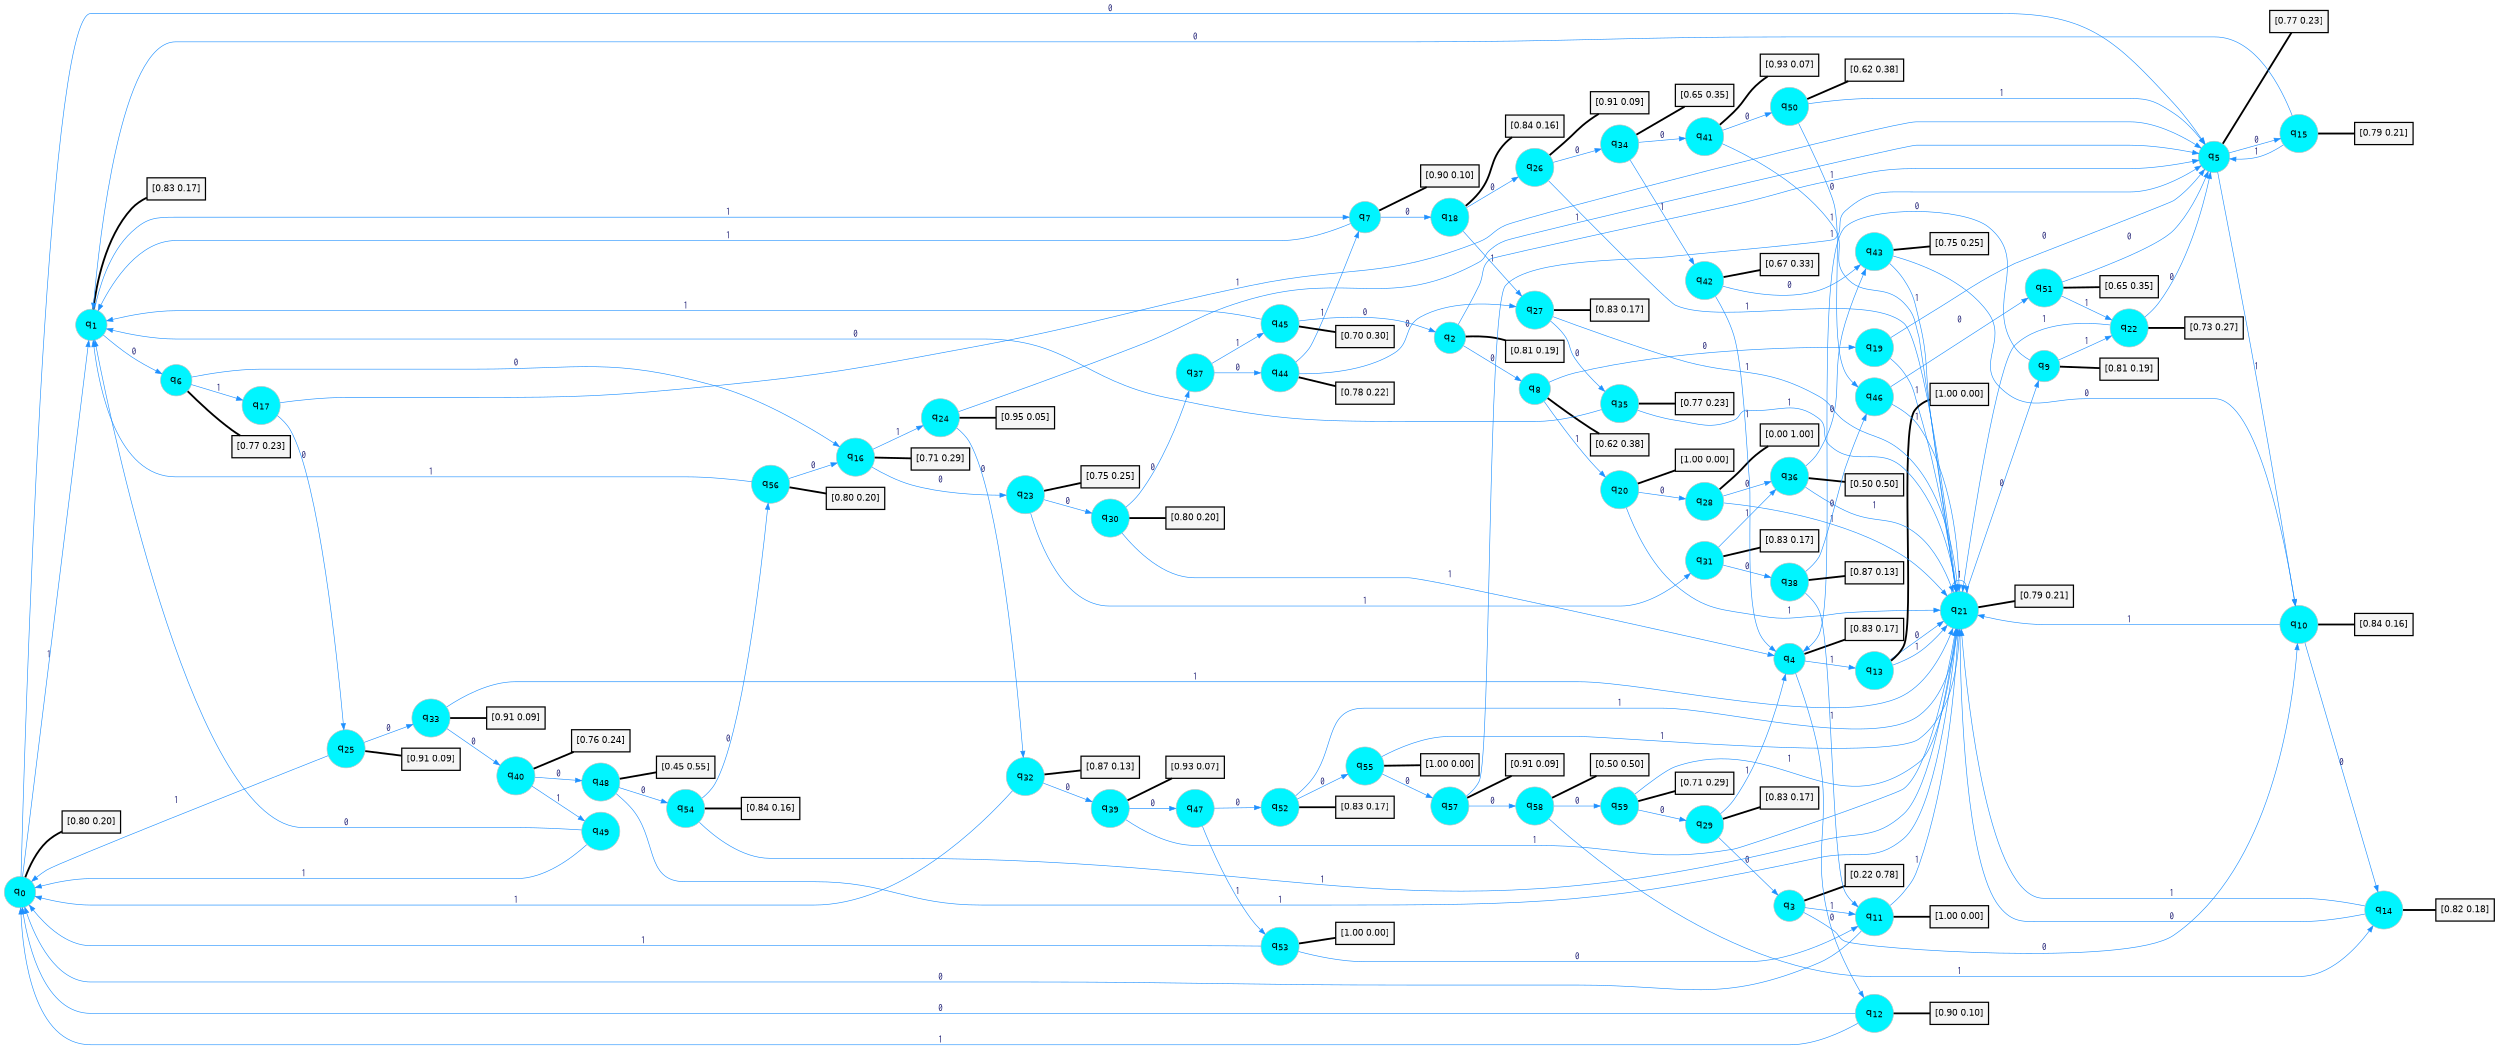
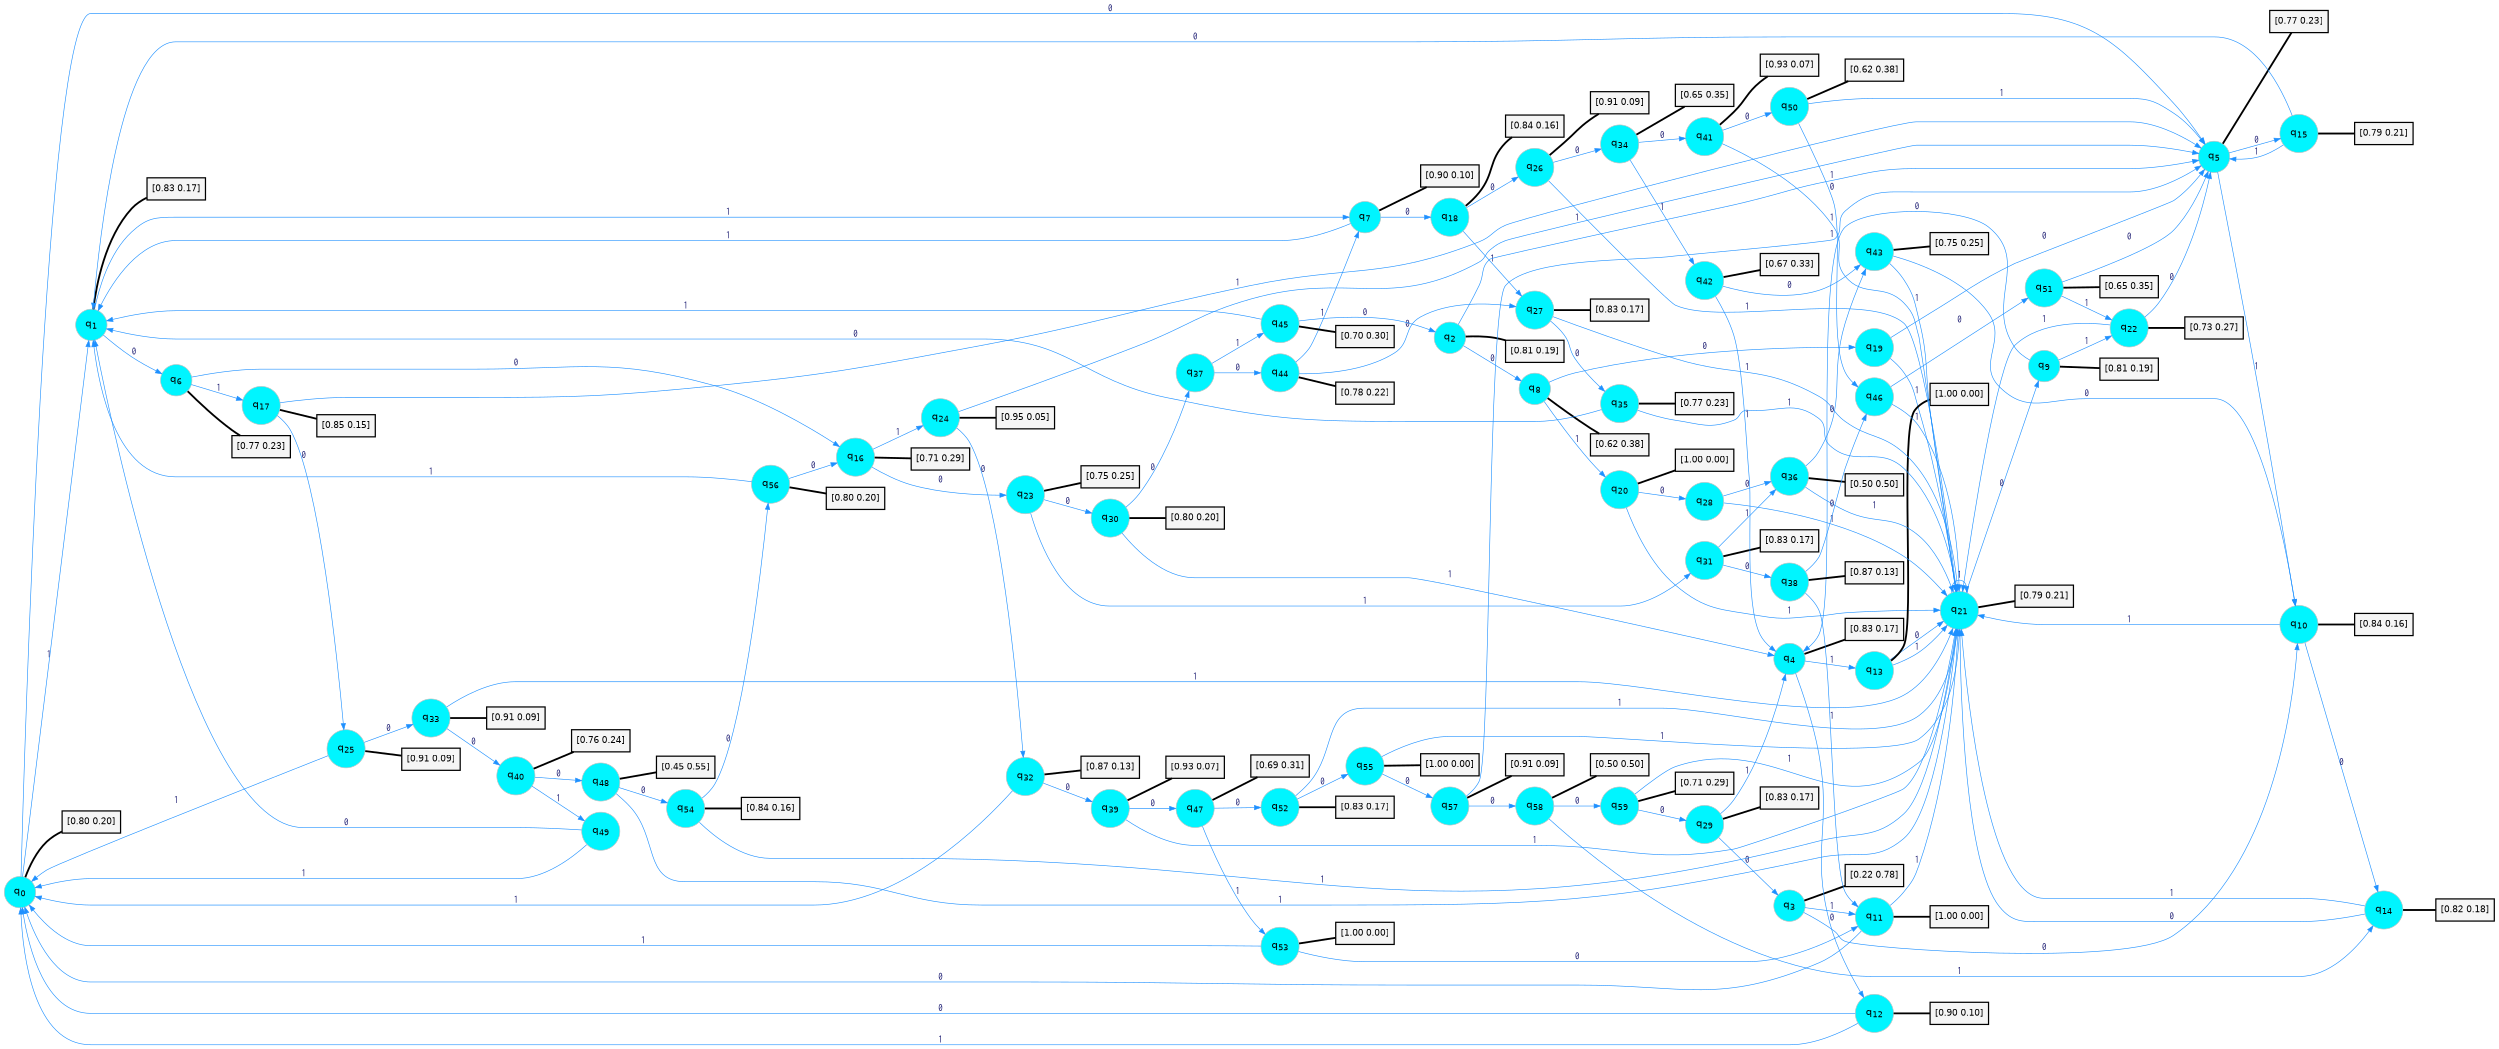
none -> (346, 426)
(1789, 435) -> none
none -> (1280, 766)
